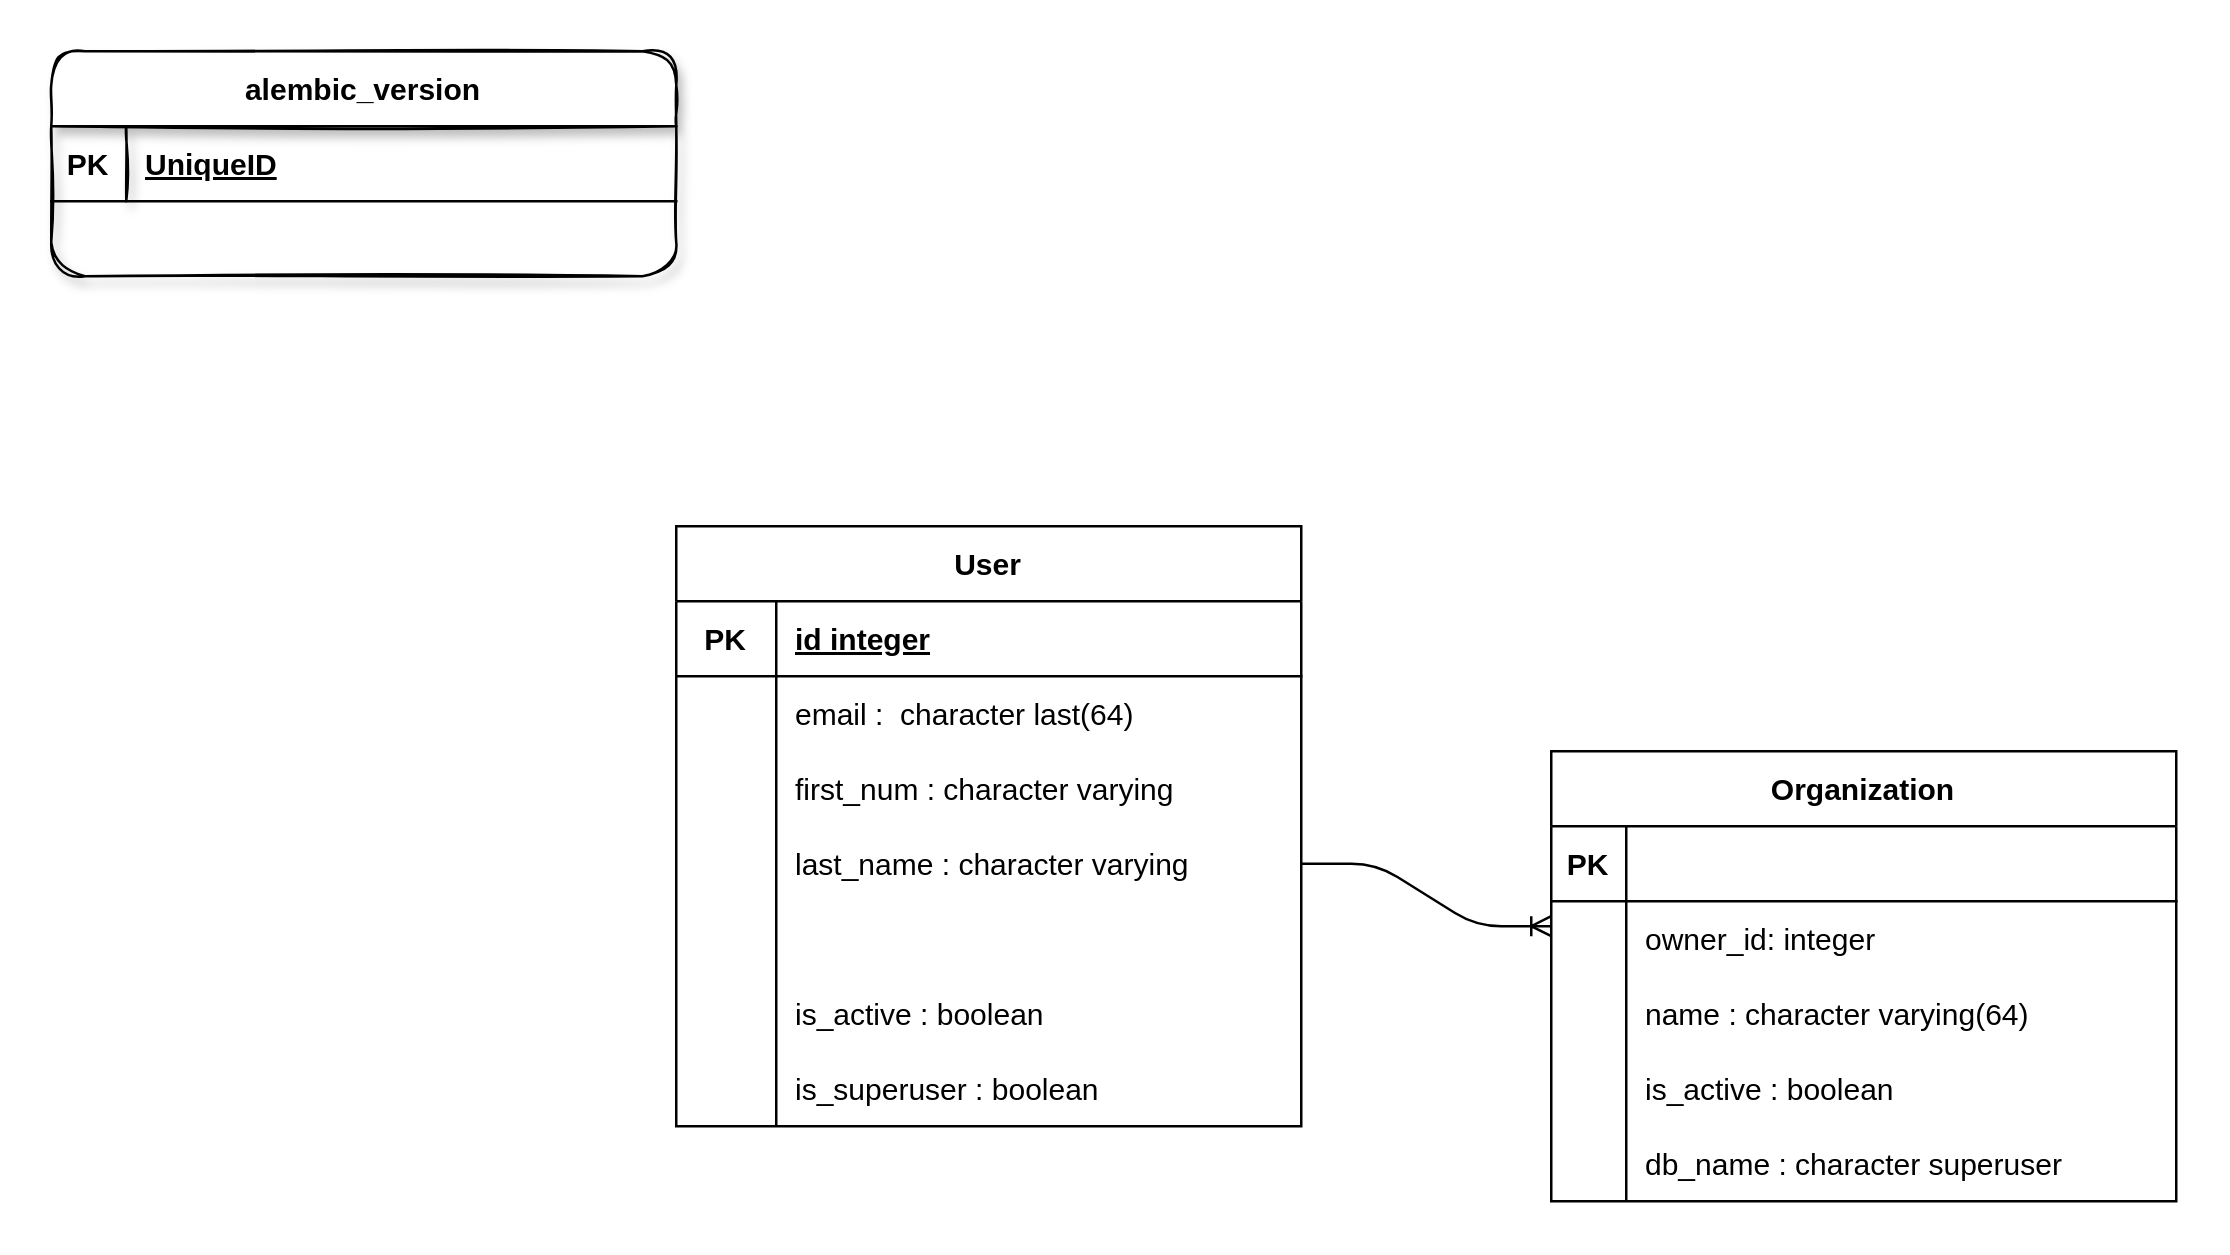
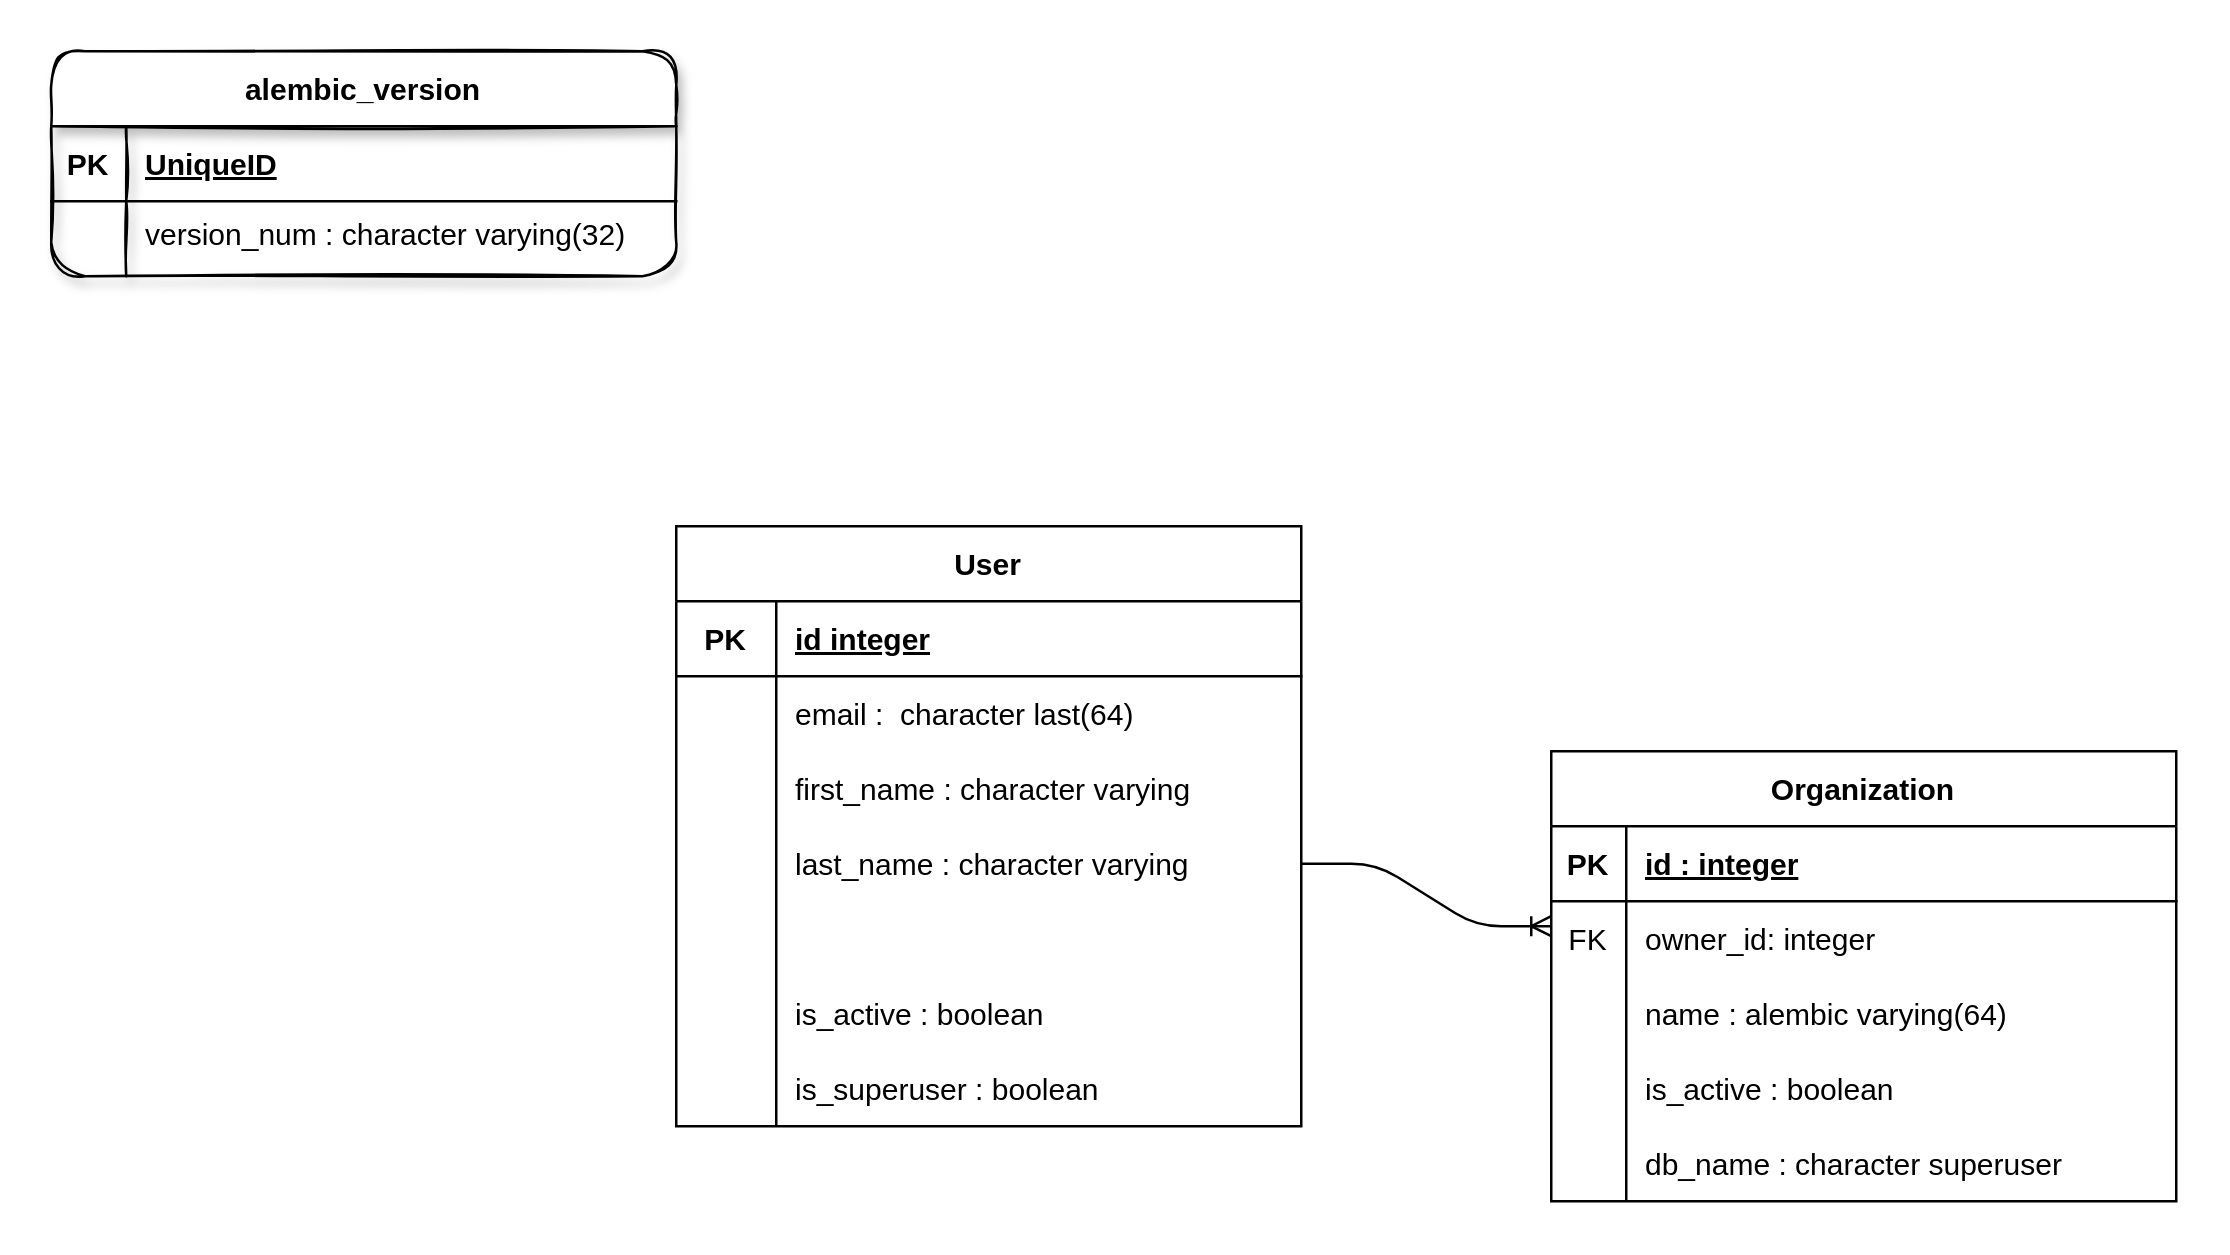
none -> (401, 239)
(1015, 790) -> (1024, 790)
none -> (1901, 864)
none -> (1589, 939)
(1861, 1015) -> (1836, 1015)
